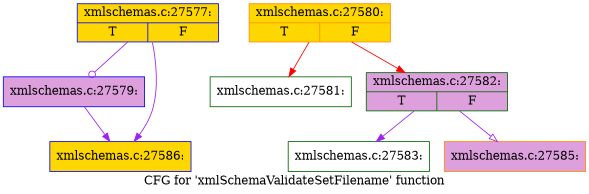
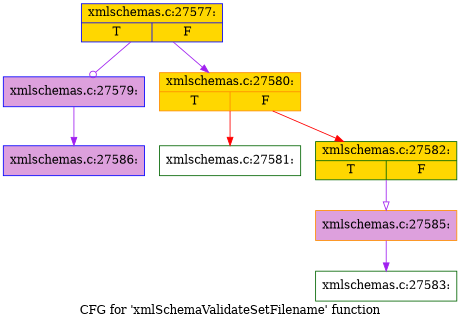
(156, 90) -> (188, 55)
(437, 92) -> (386, 161)
(398, 124) -> (386, 252)
(120, 157) -> (74, 161)
